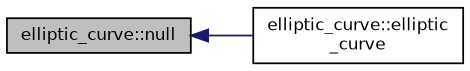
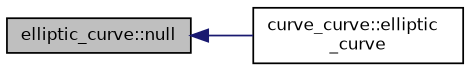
(358, 36) -> (358, 36)
